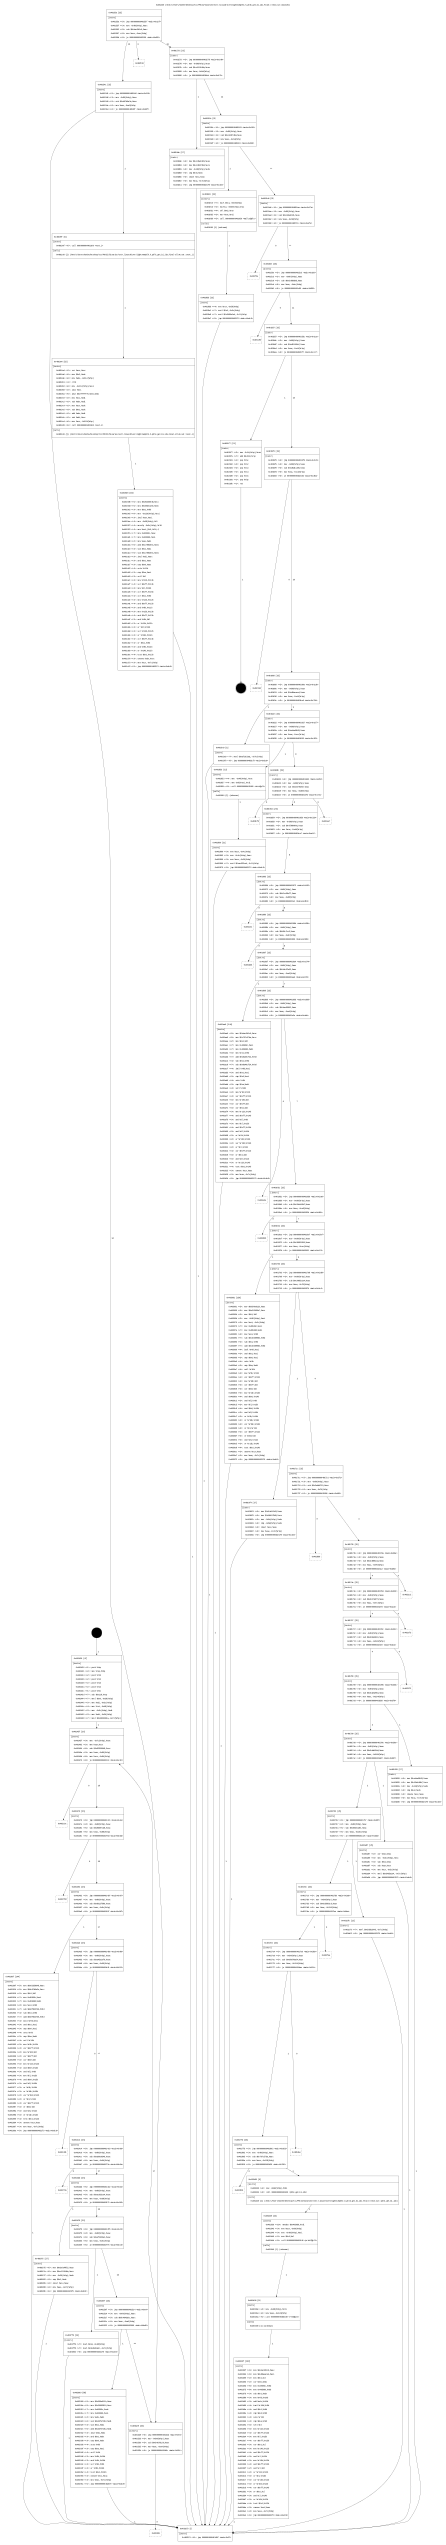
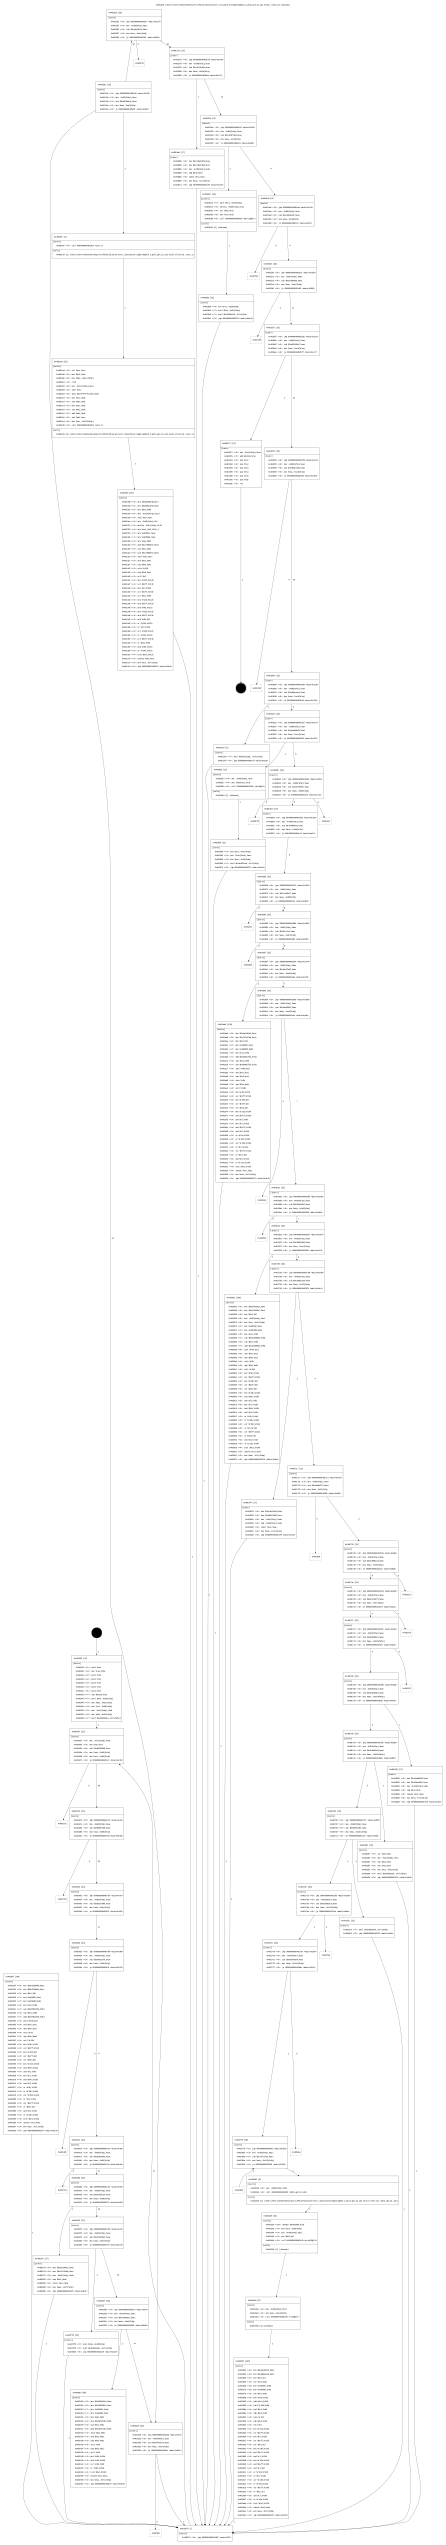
(124, 60) -> (129, 62)
(67, 1942) -> none
(244, 2177) -> (244, 2176)
(133, 2522) -> (165, 2491)
